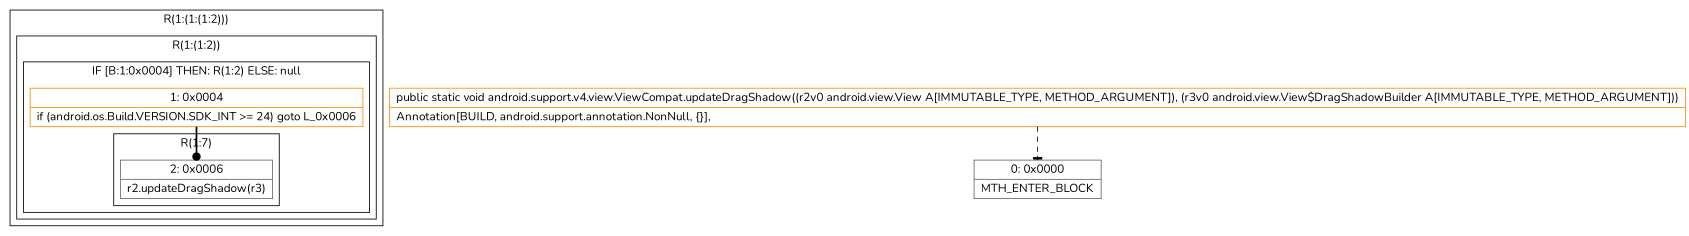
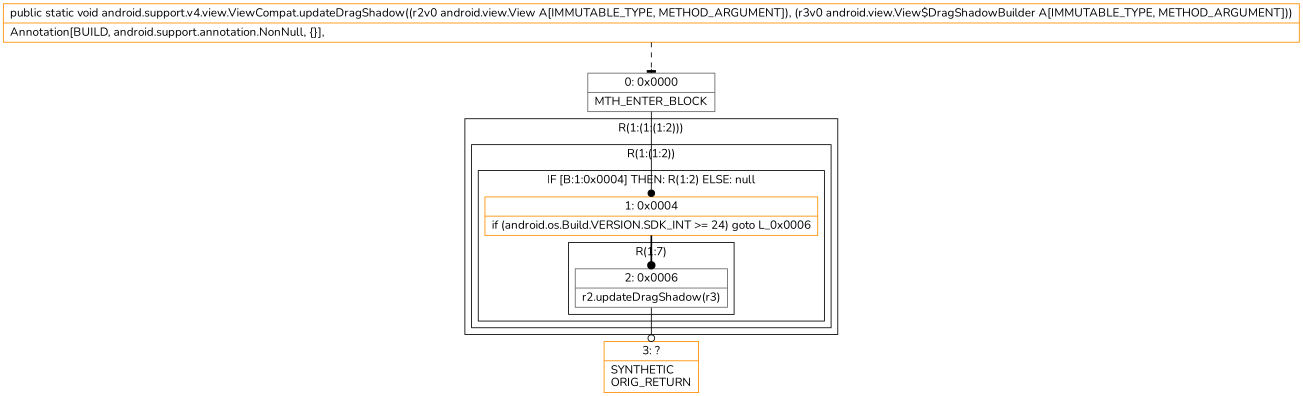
none -> (651, 151)
none -> (651, 367)
